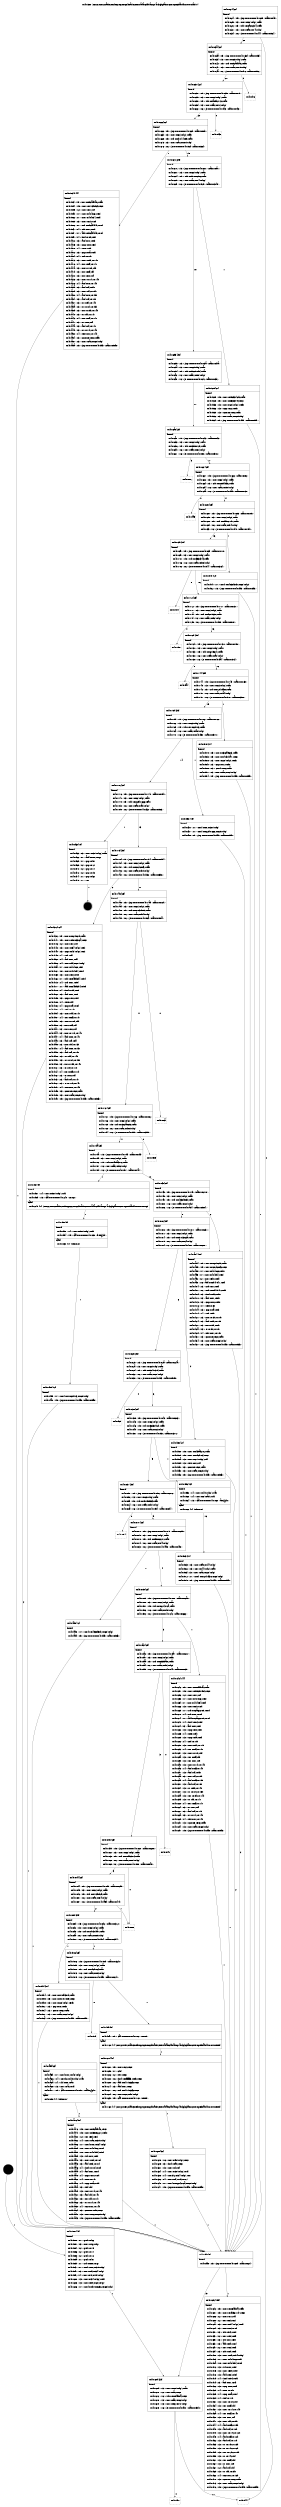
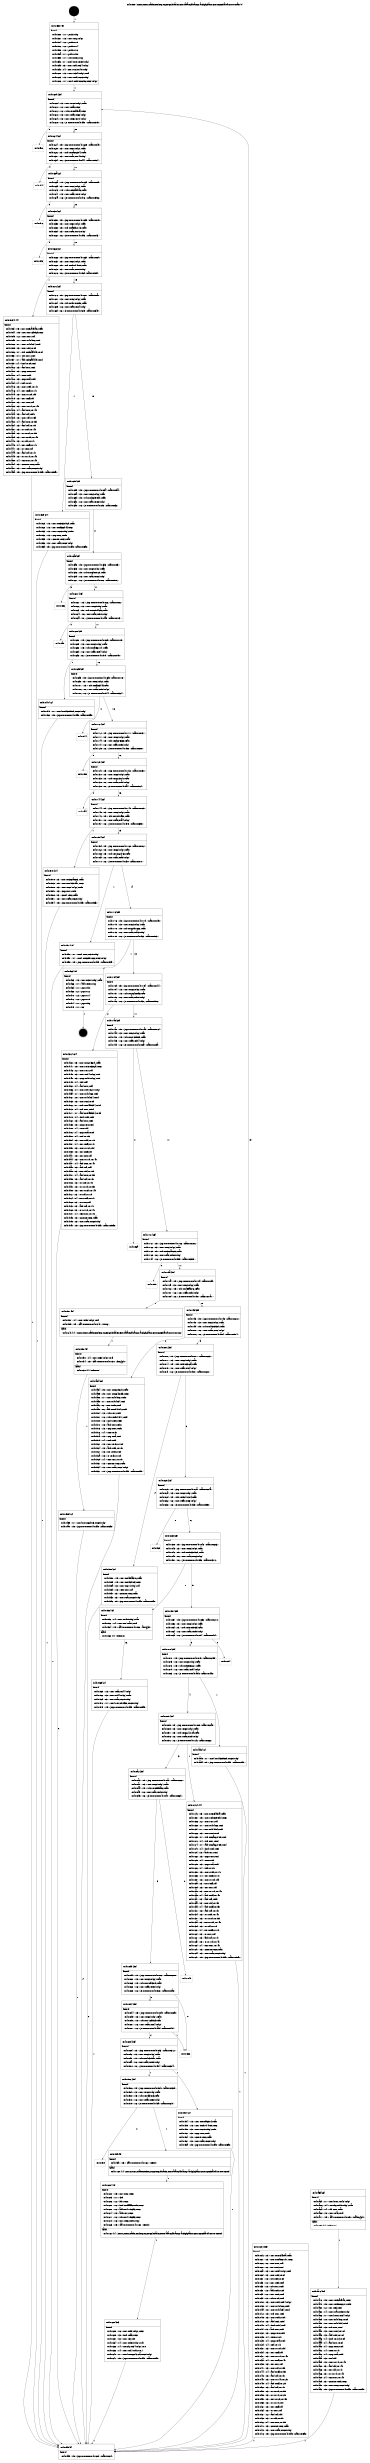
(226, 2281) -> (201, 2449)
(188, 2470) -> (74, 129)
